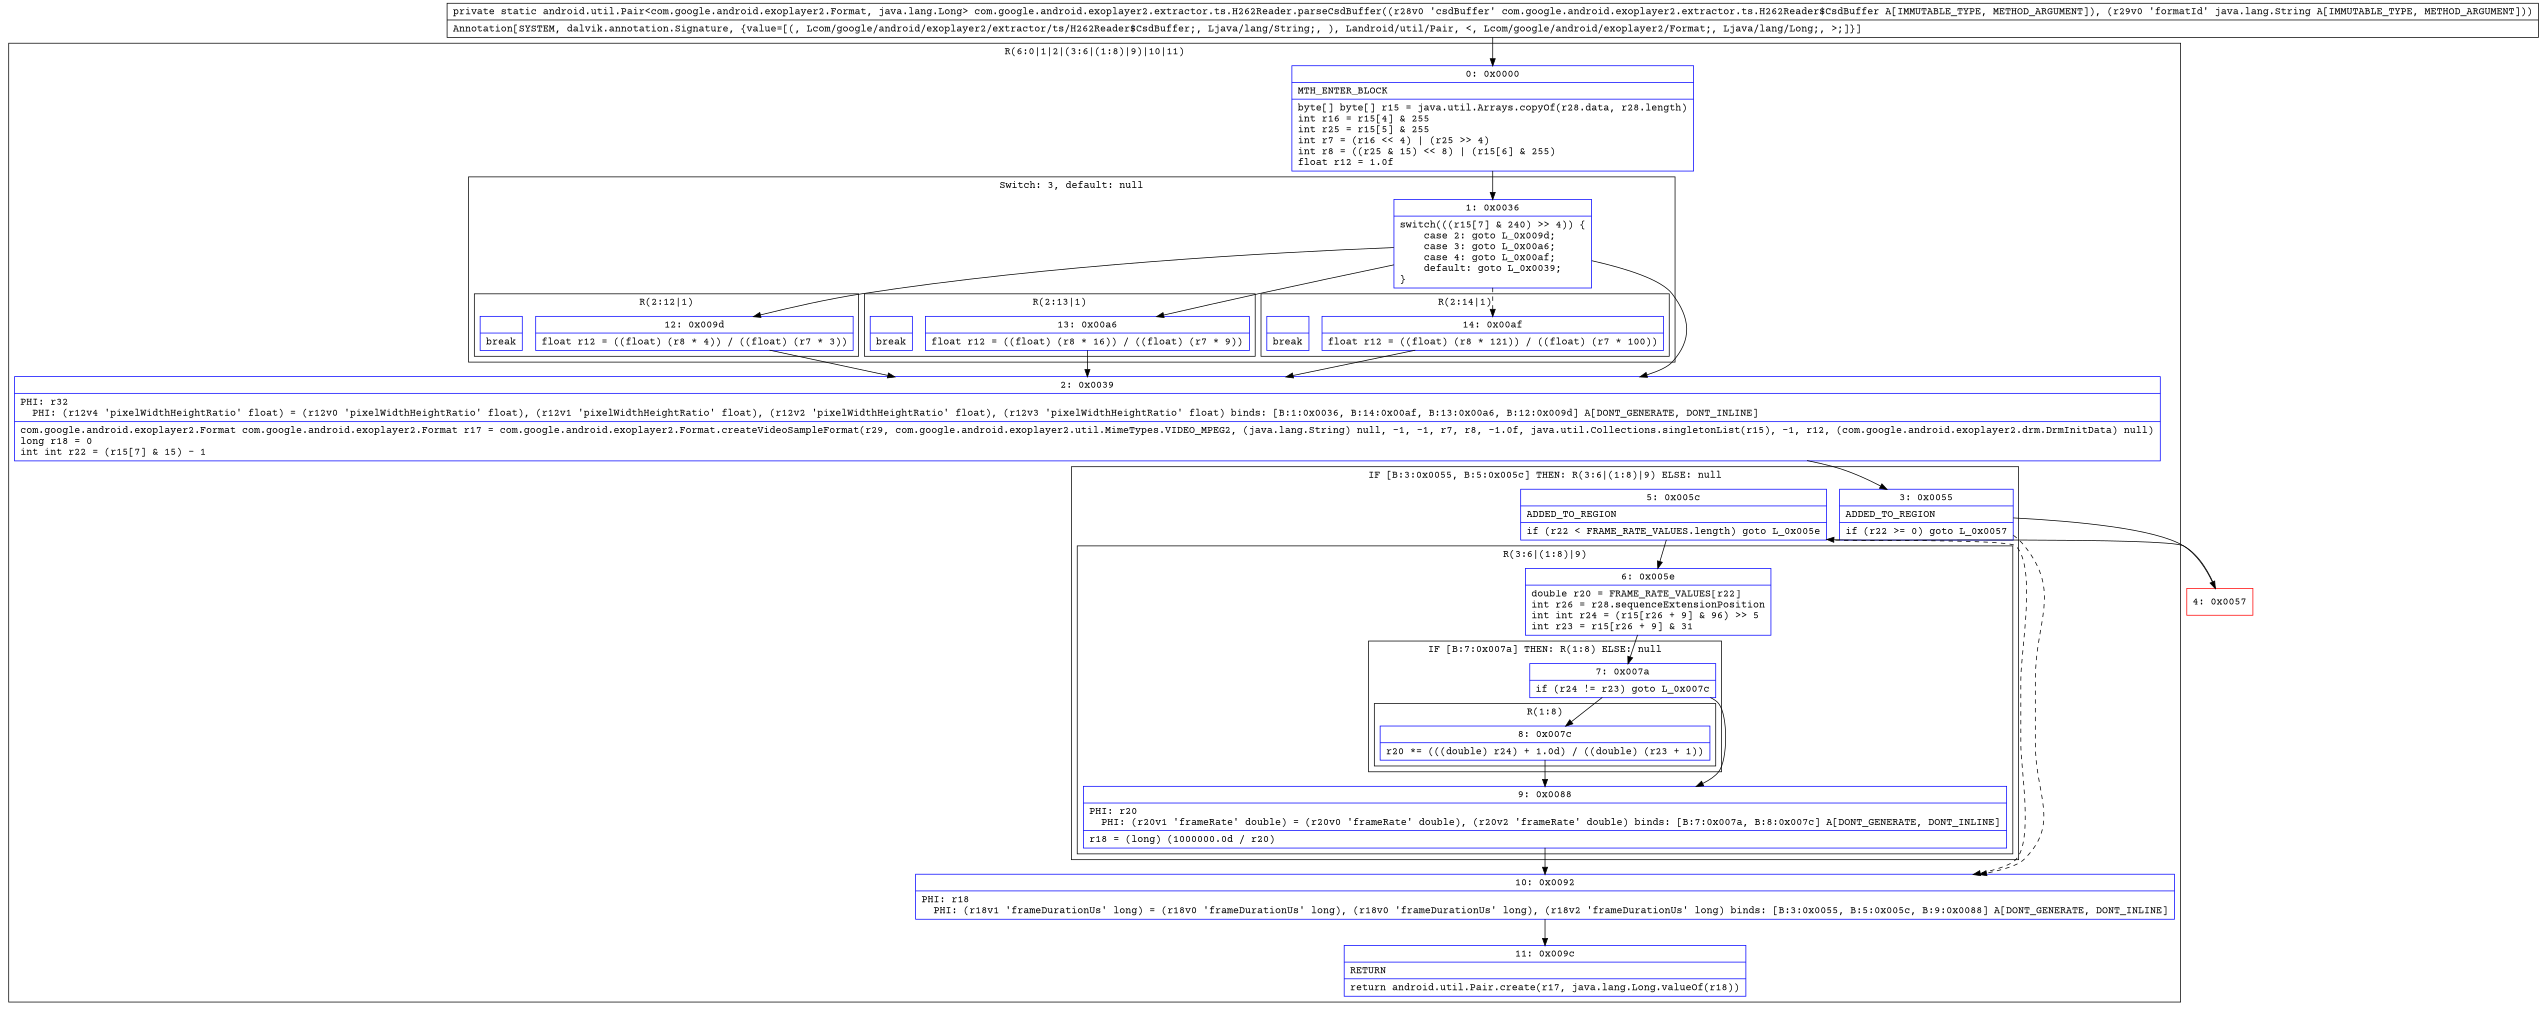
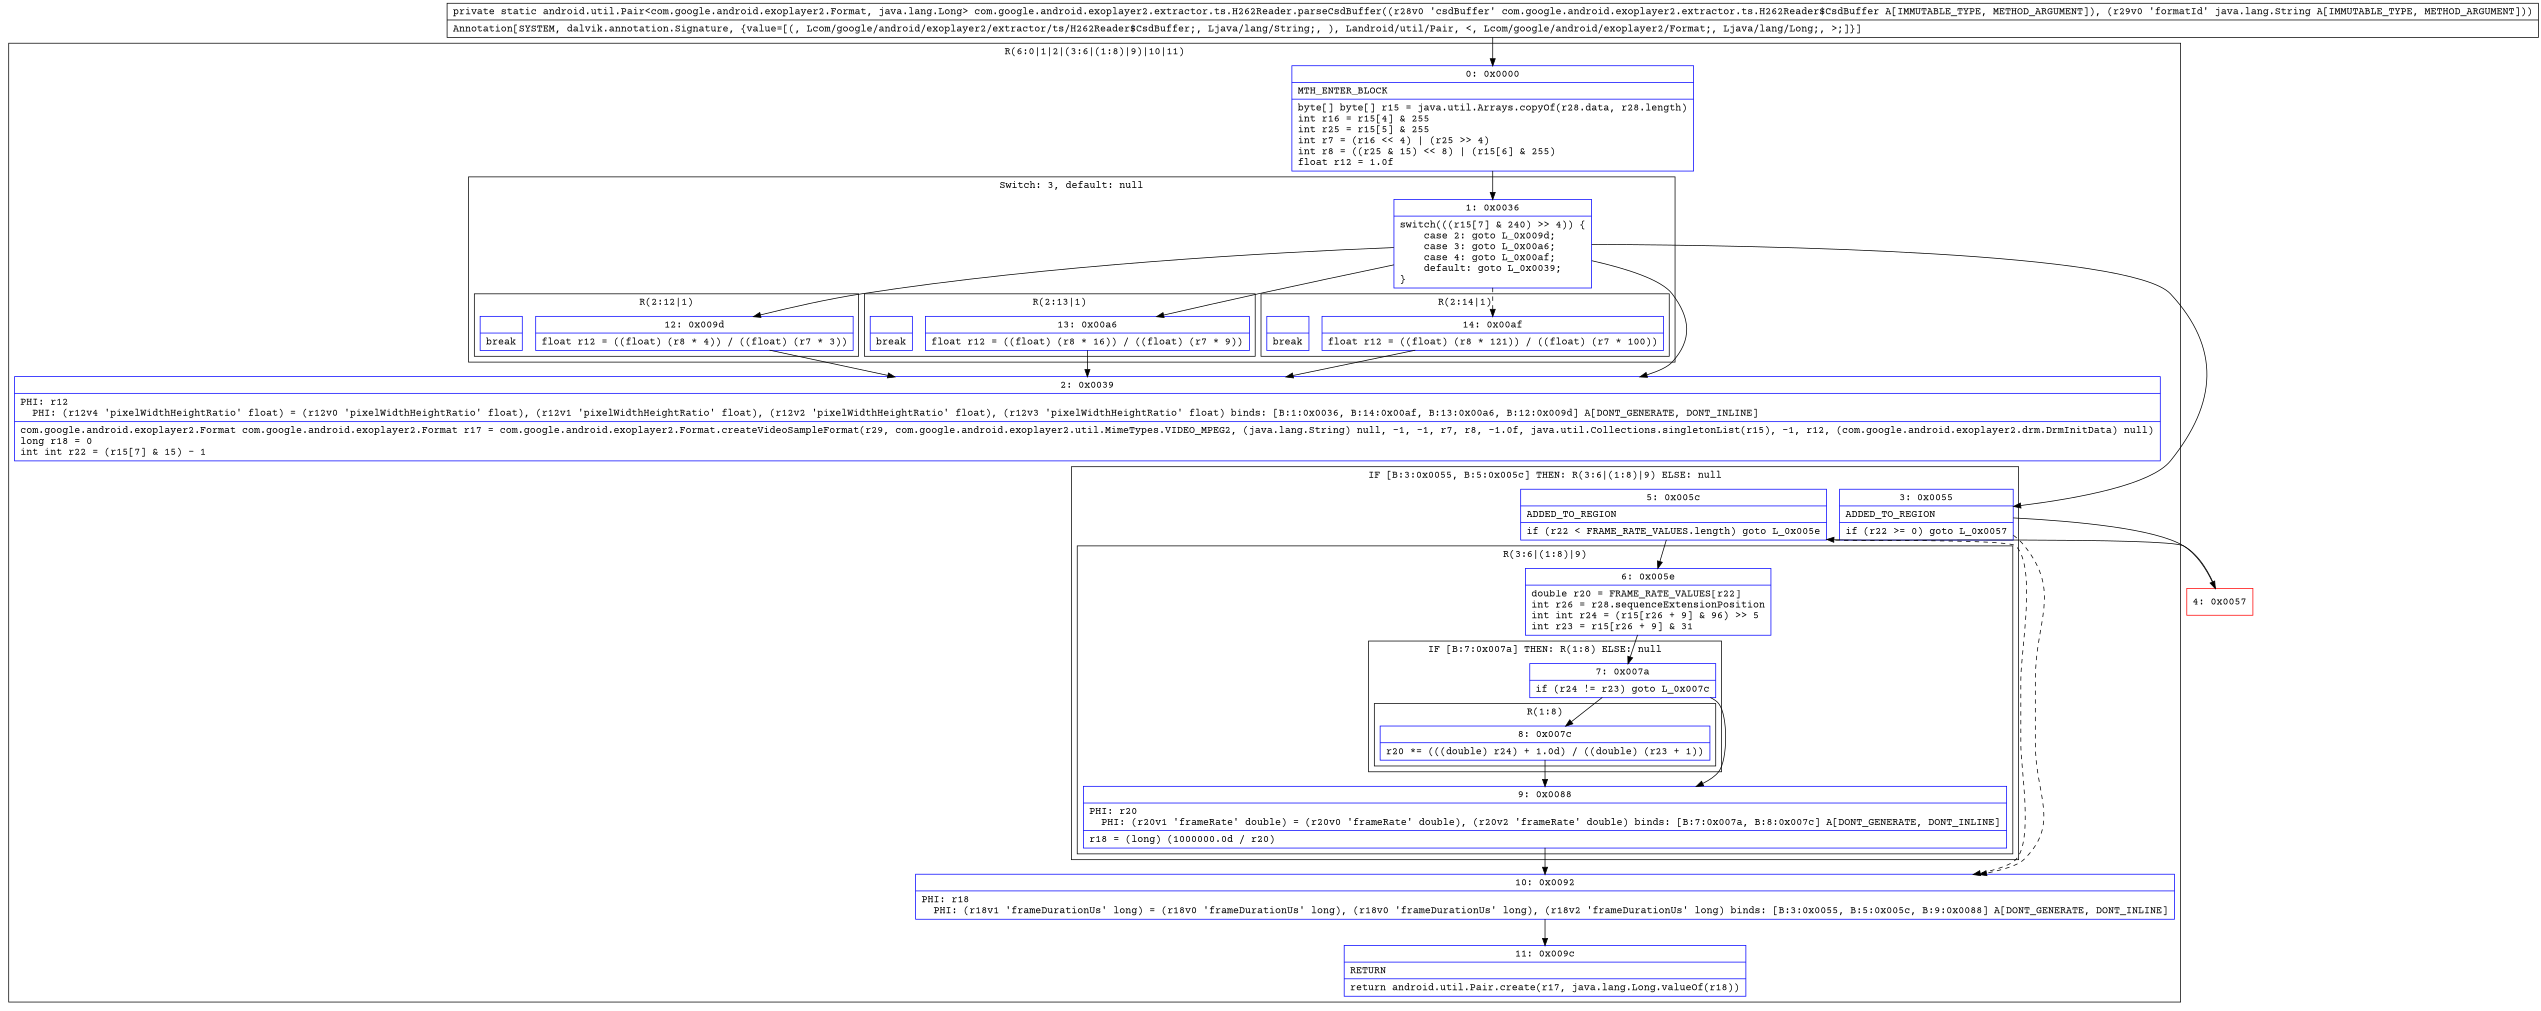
(48, 402) -> (48, 402)
(1849, 472) -> (2055, 265)
